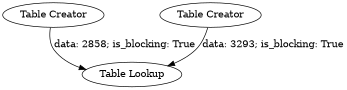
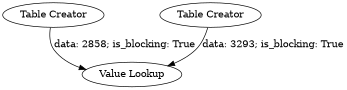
(132, 74) -> (132, 74)
